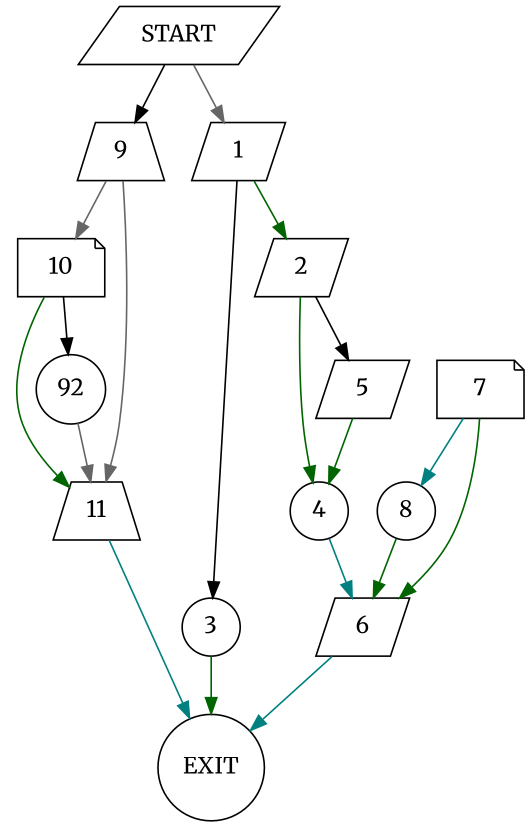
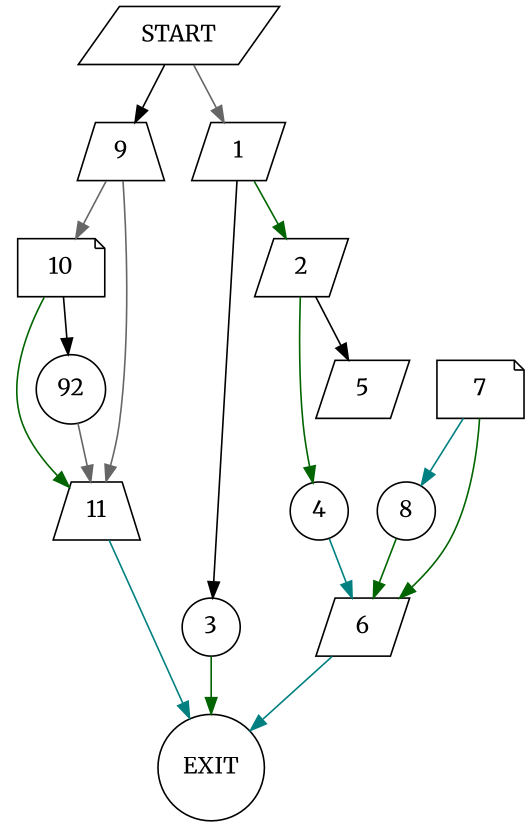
(344, 443) -> none
